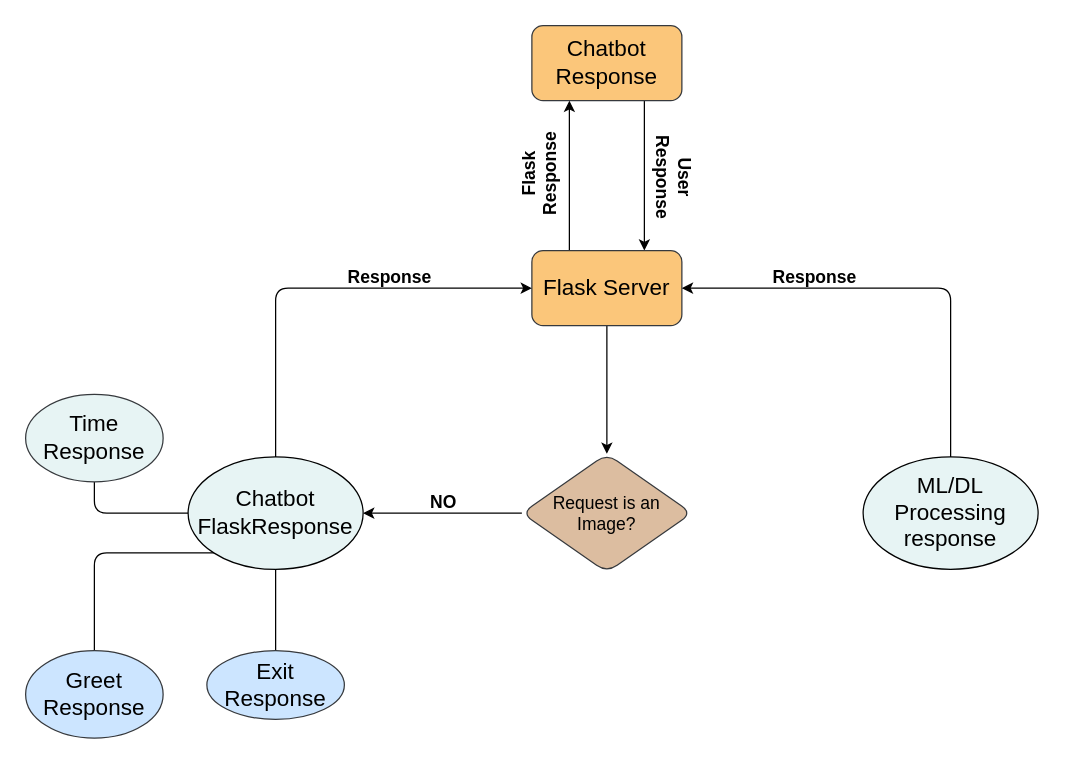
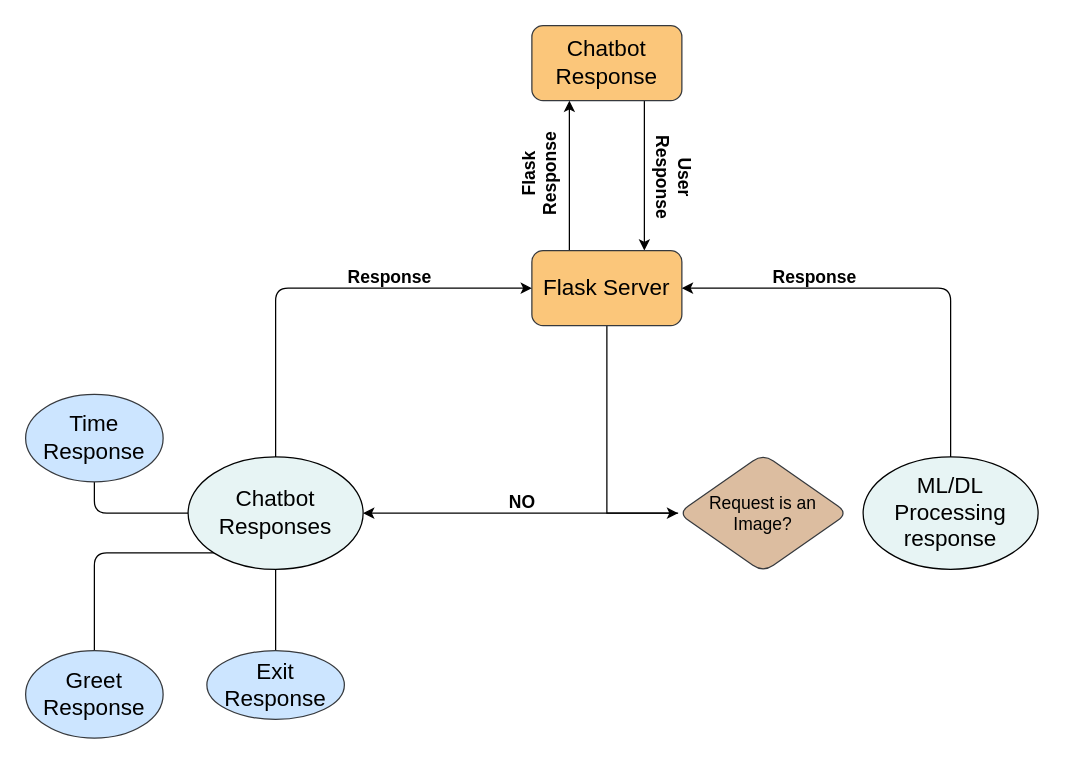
(94, 438) -> (94, 438)
(276, 513) -> (276, 513)
(607, 513) -> (763, 513)
